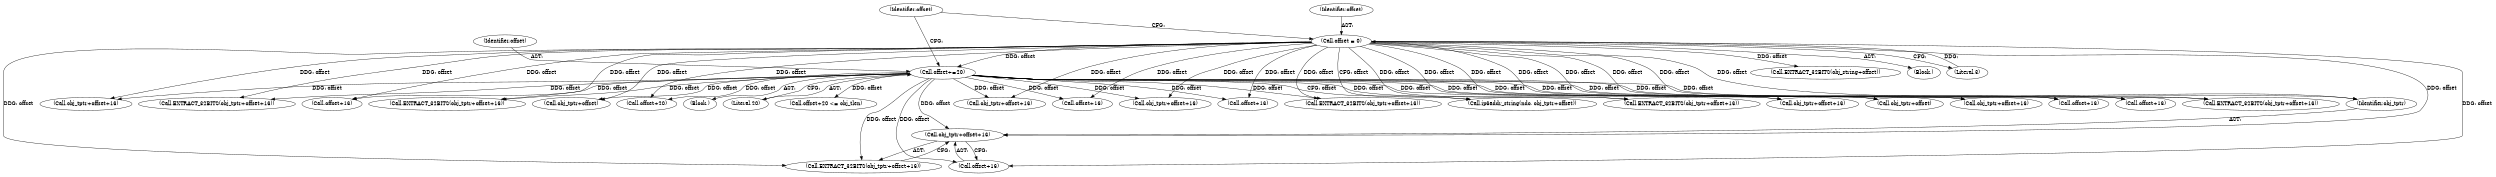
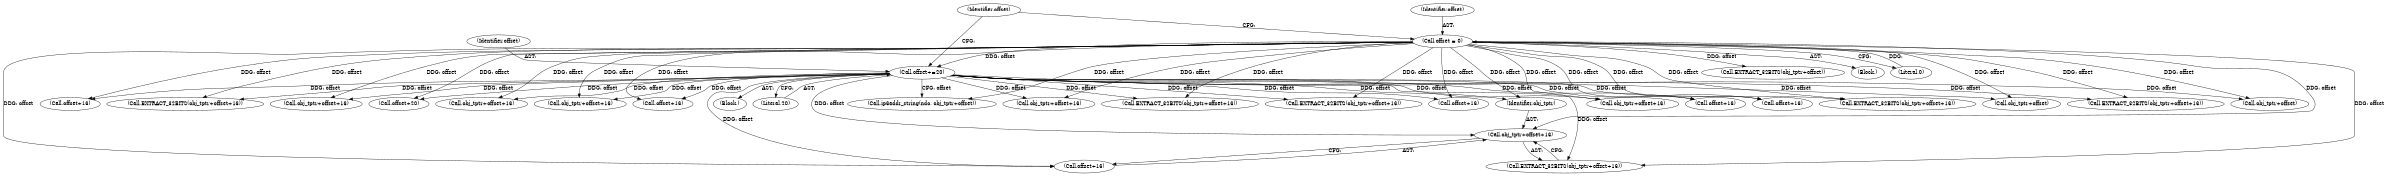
(1354, 73) -> (1109, 73)
(1826, 73) -> (1773, 73)
(1967, 73) -> (1911, 73)
(826, 104) -> none
